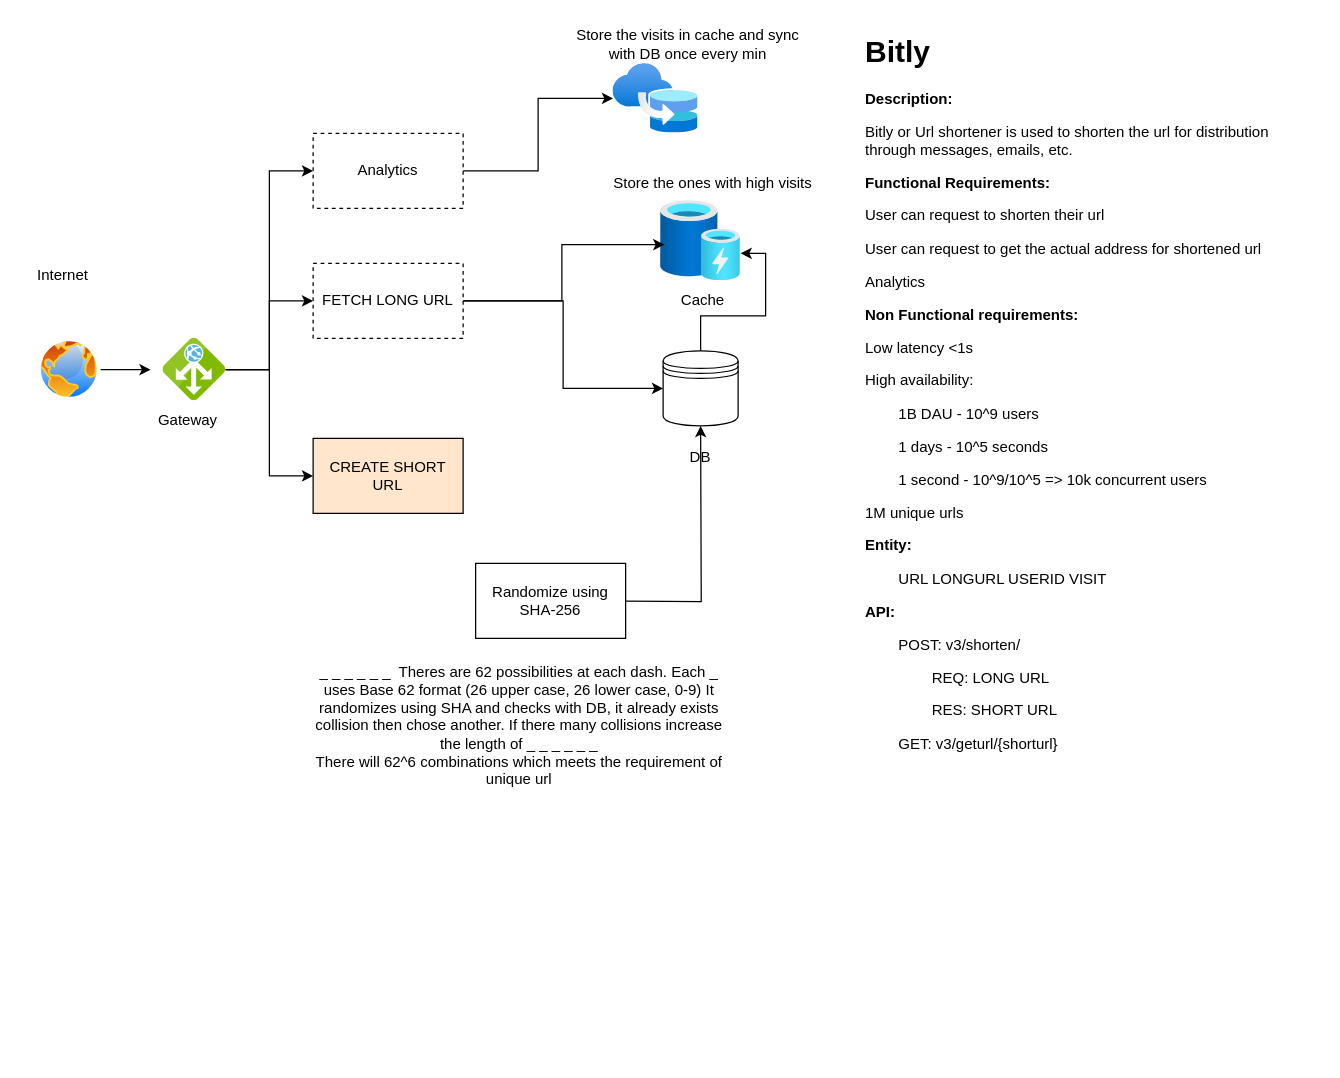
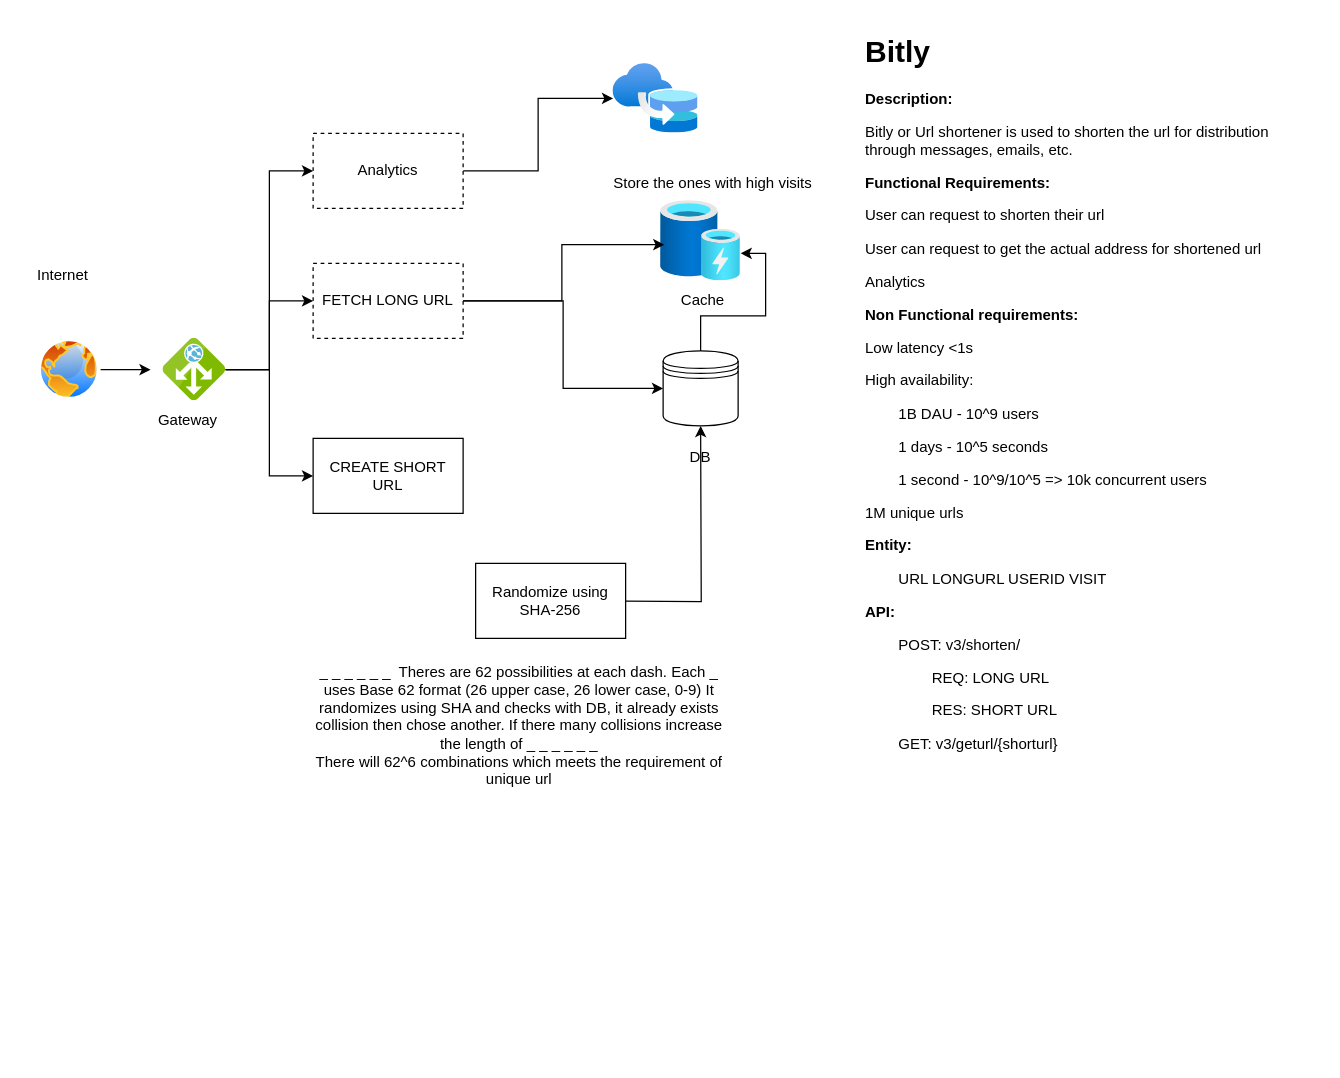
(688, 44) -> none
(388, 476) -> (388, 476)
